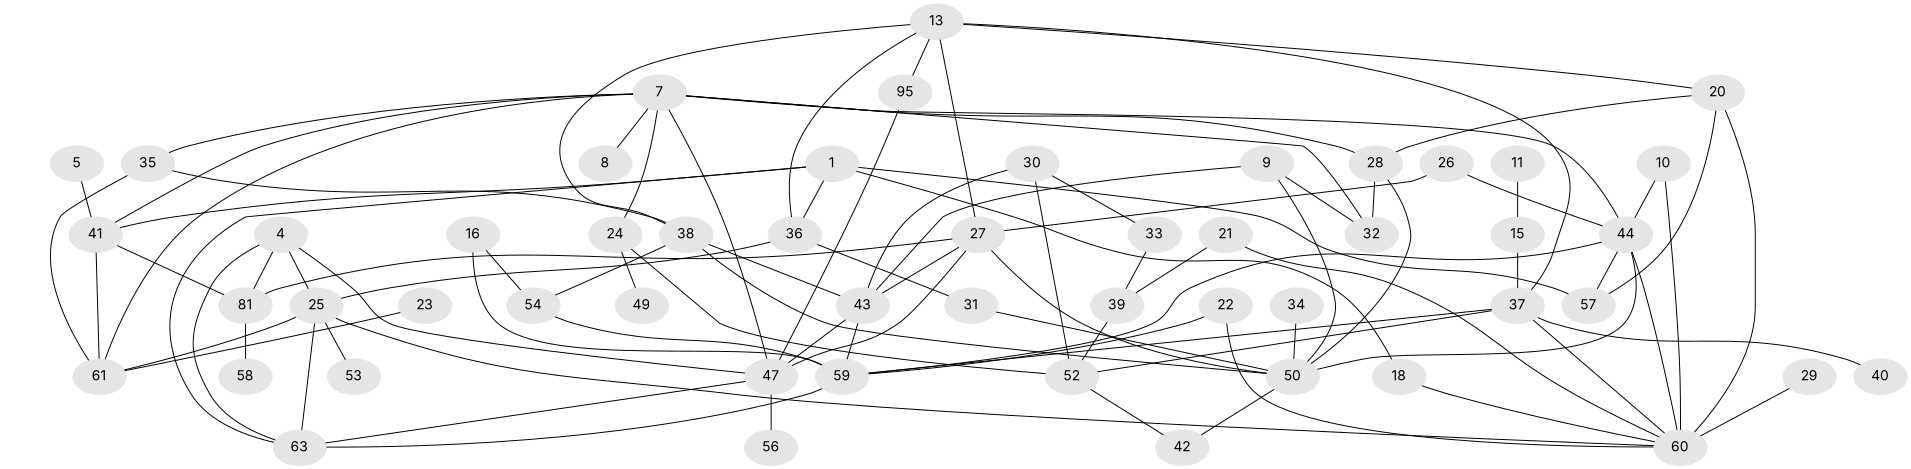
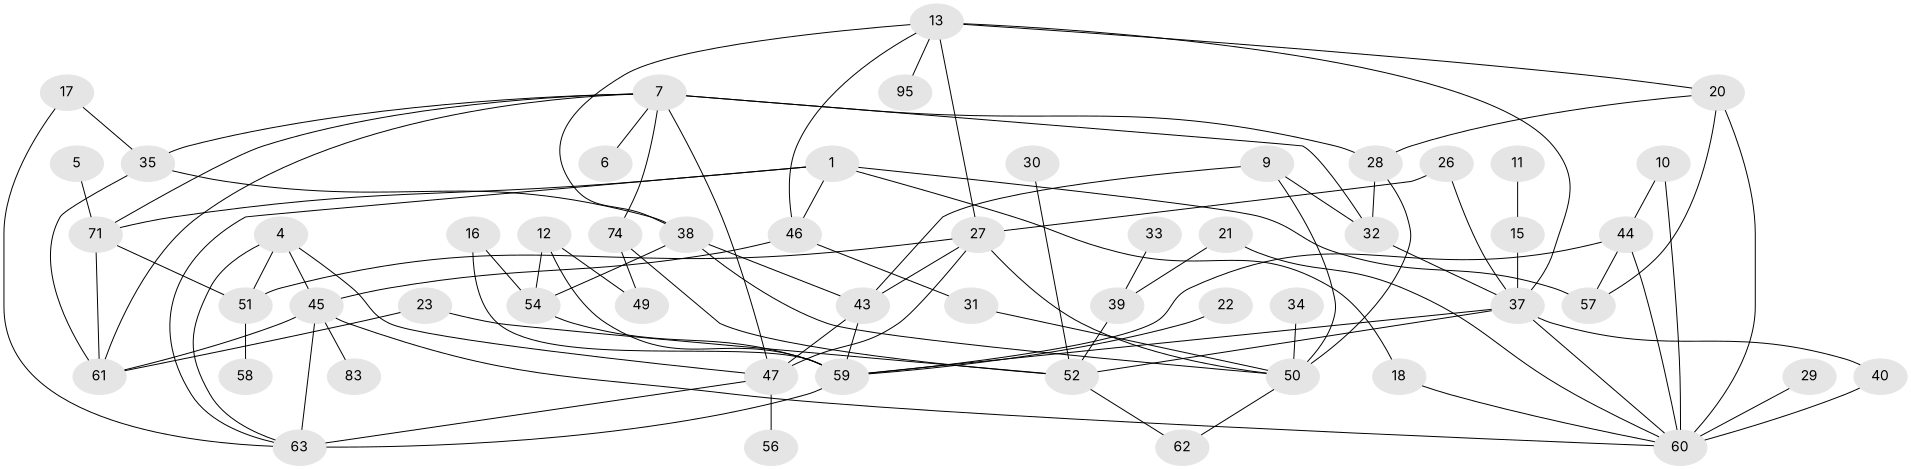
none -> (67, 93)
(1218, 117) -> none
(605, 164) -> (605, 164)
(1094, 199) -> none
(1535, 202) -> (1475, 237)
(920, 209) -> none
(96, 235) -> (96, 235)
none -> (544, 235)
(615, 235) -> (615, 235)
(795, 235) -> (795, 235)
(842, 236) -> none
none -> (1460, 278)
(246, 306) -> (246, 306)
(317, 306) -> (317, 306)
none -> (747, 347)
(1520, 352) -> none
(354, 377) -> (354, 377)
(1353, 427) -> (1783, 416)
(1182, 448) -> (1182, 448)
